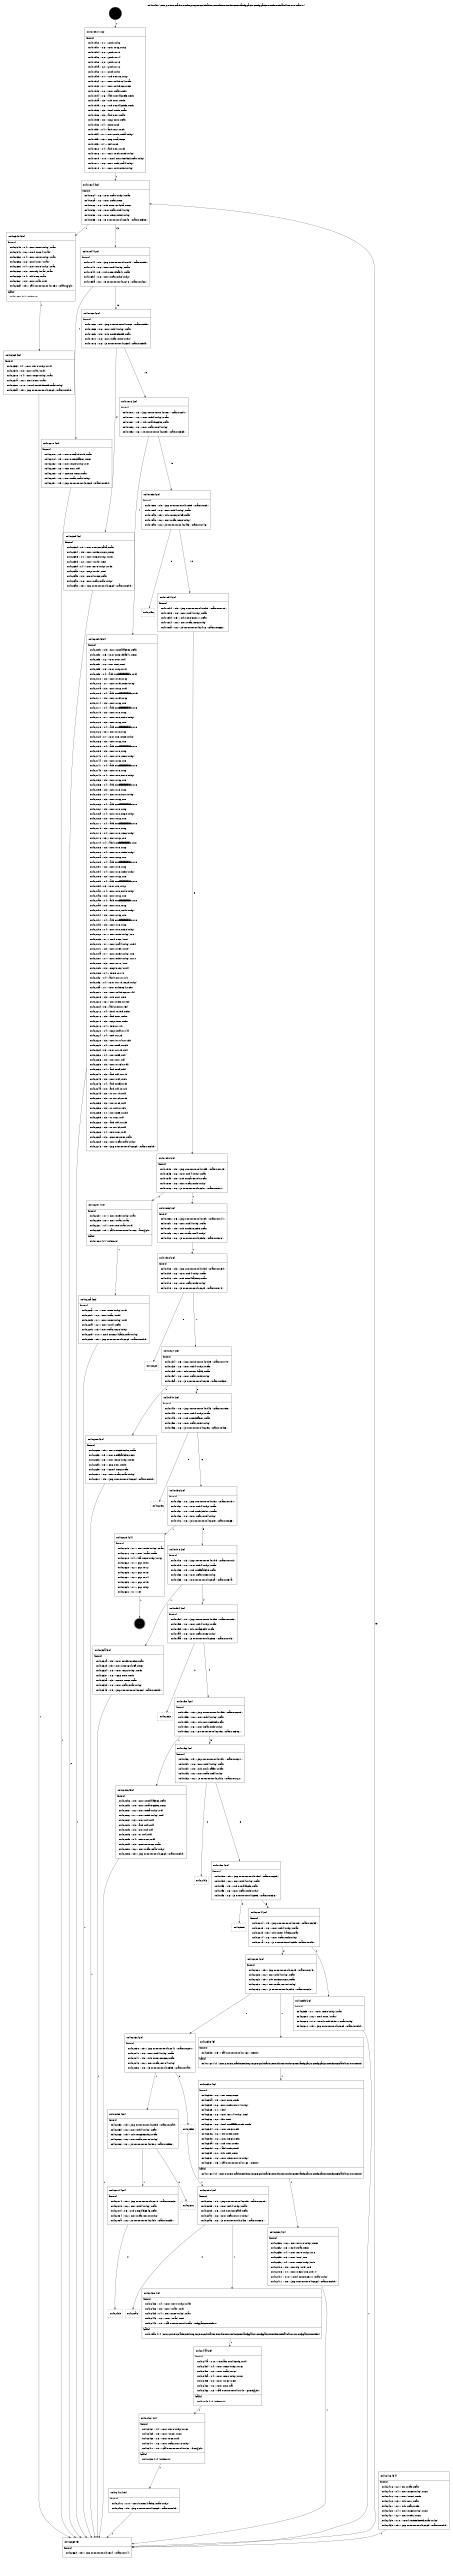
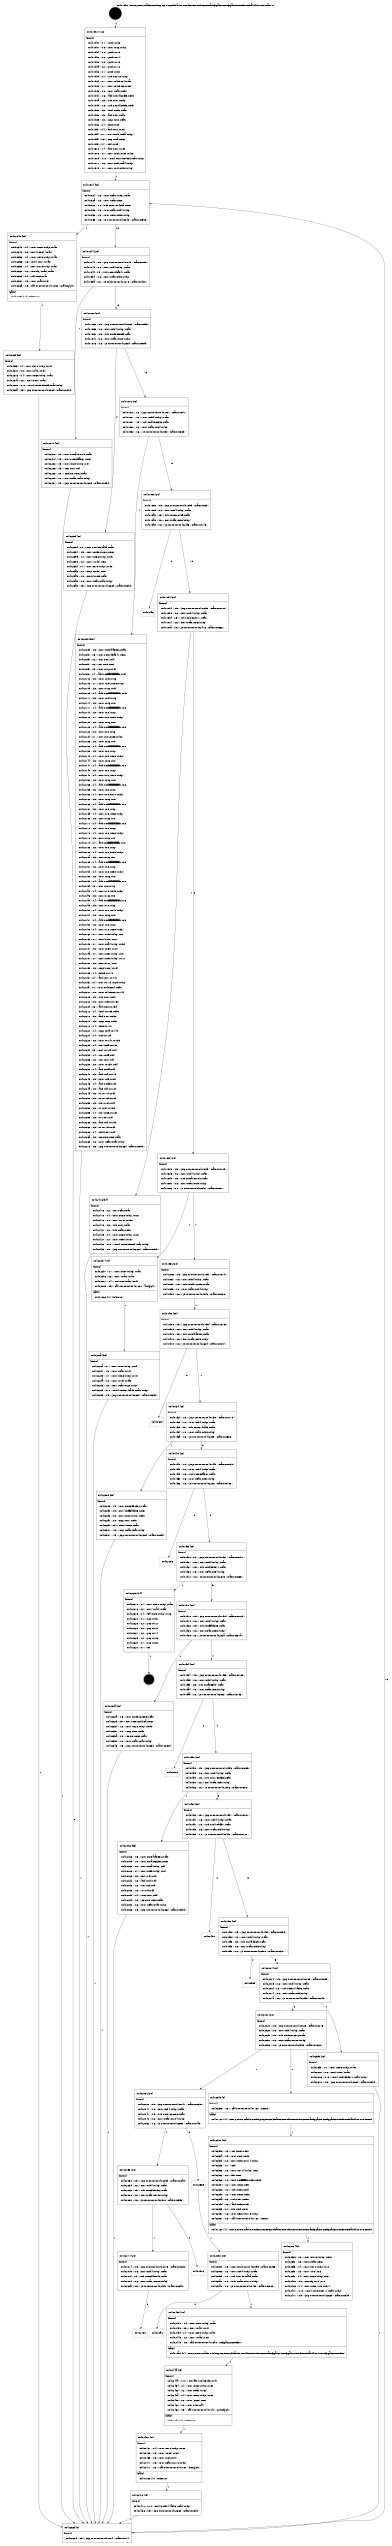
none -> (176, 915)
(326, 2493) -> none
